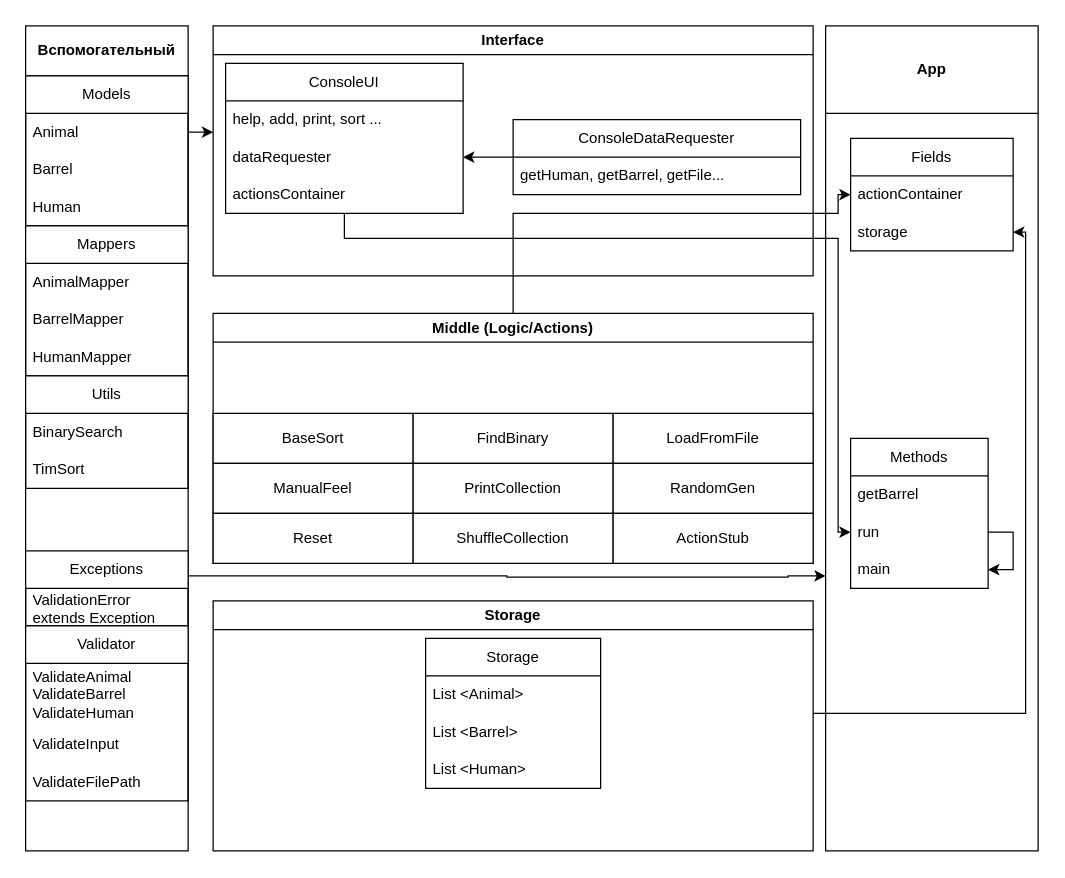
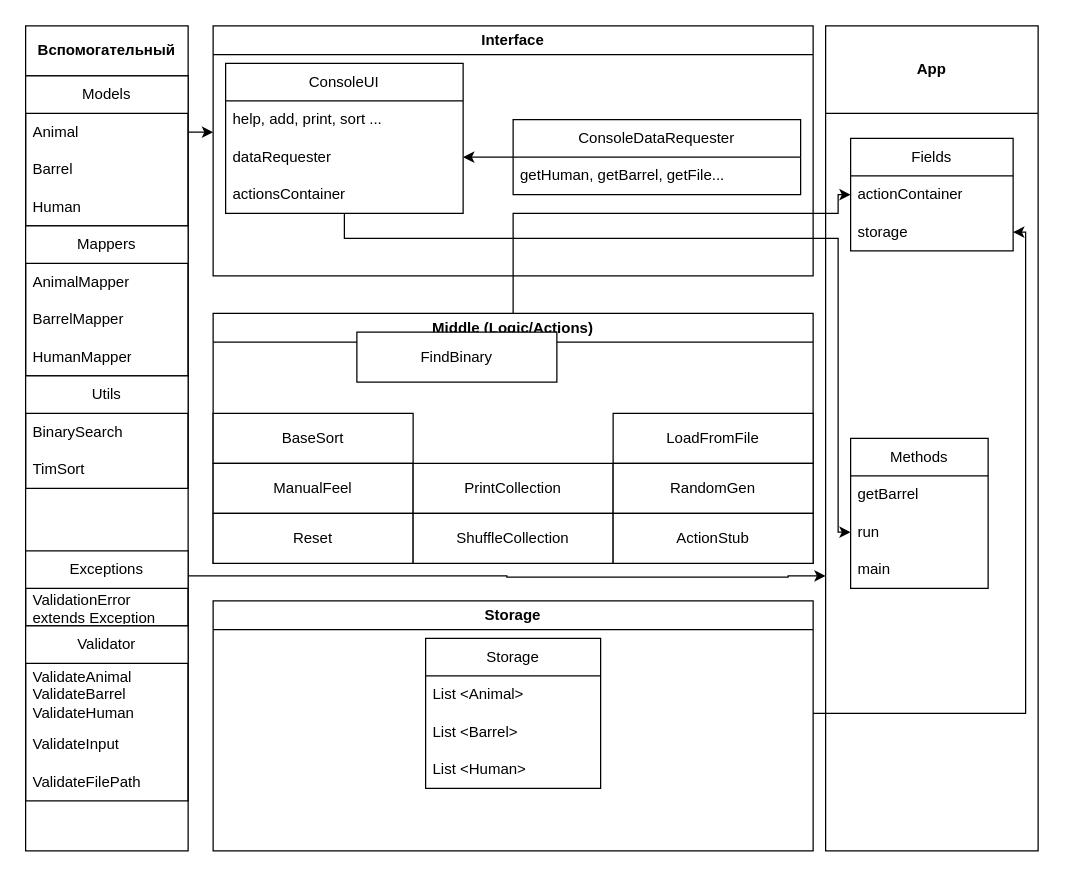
(513, 438) -> (457, 357)
(1013, 547) -> none
